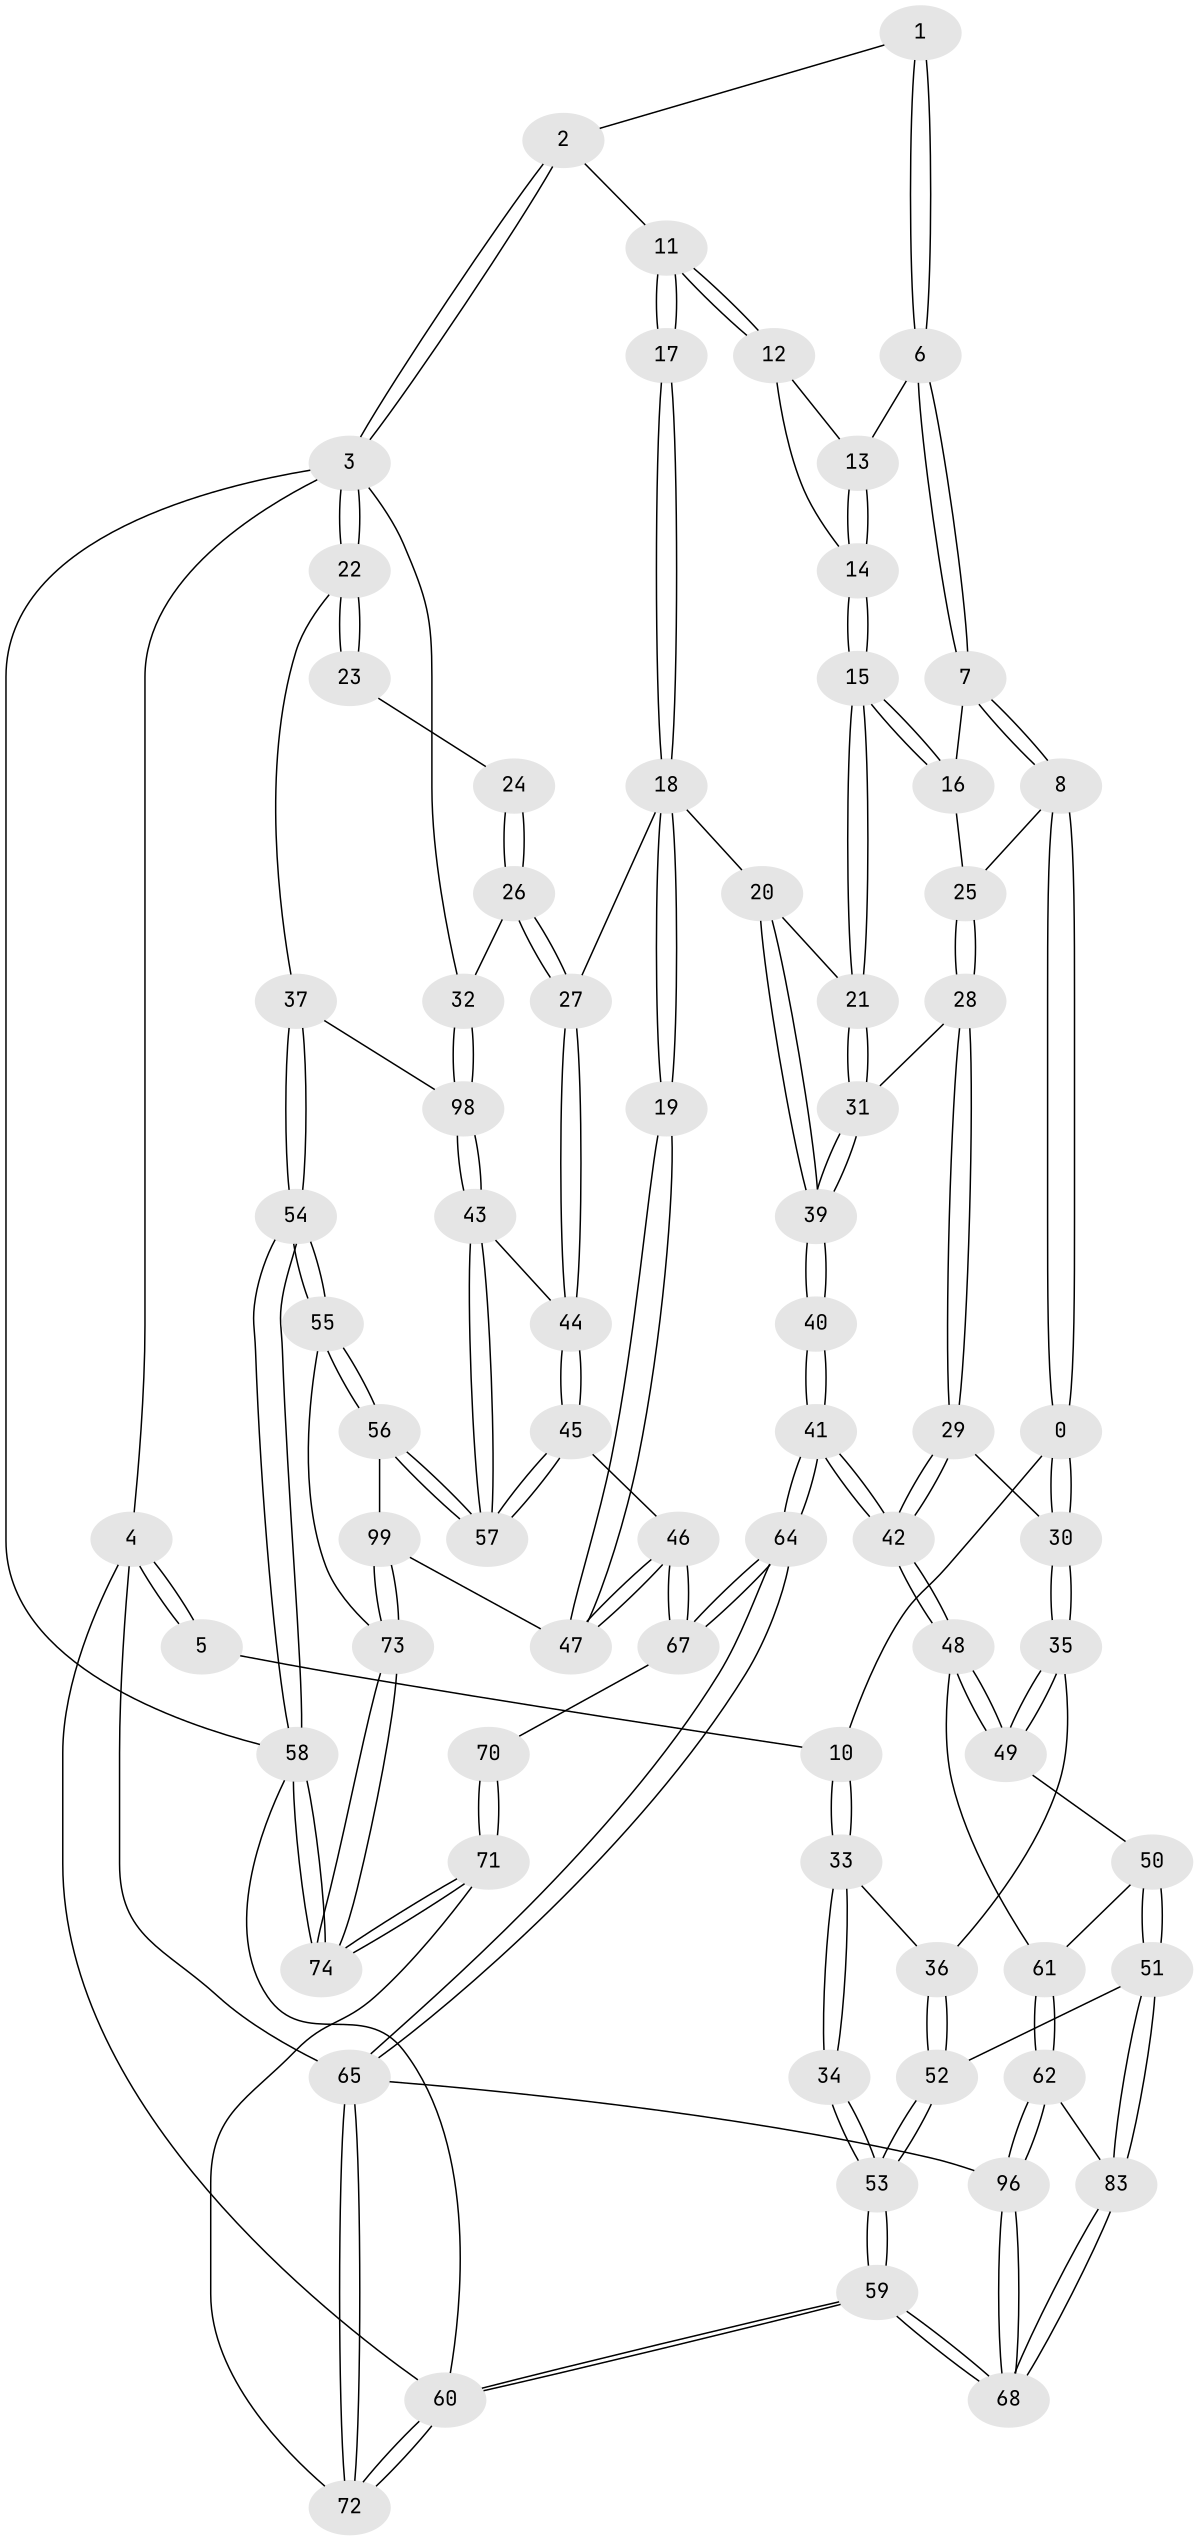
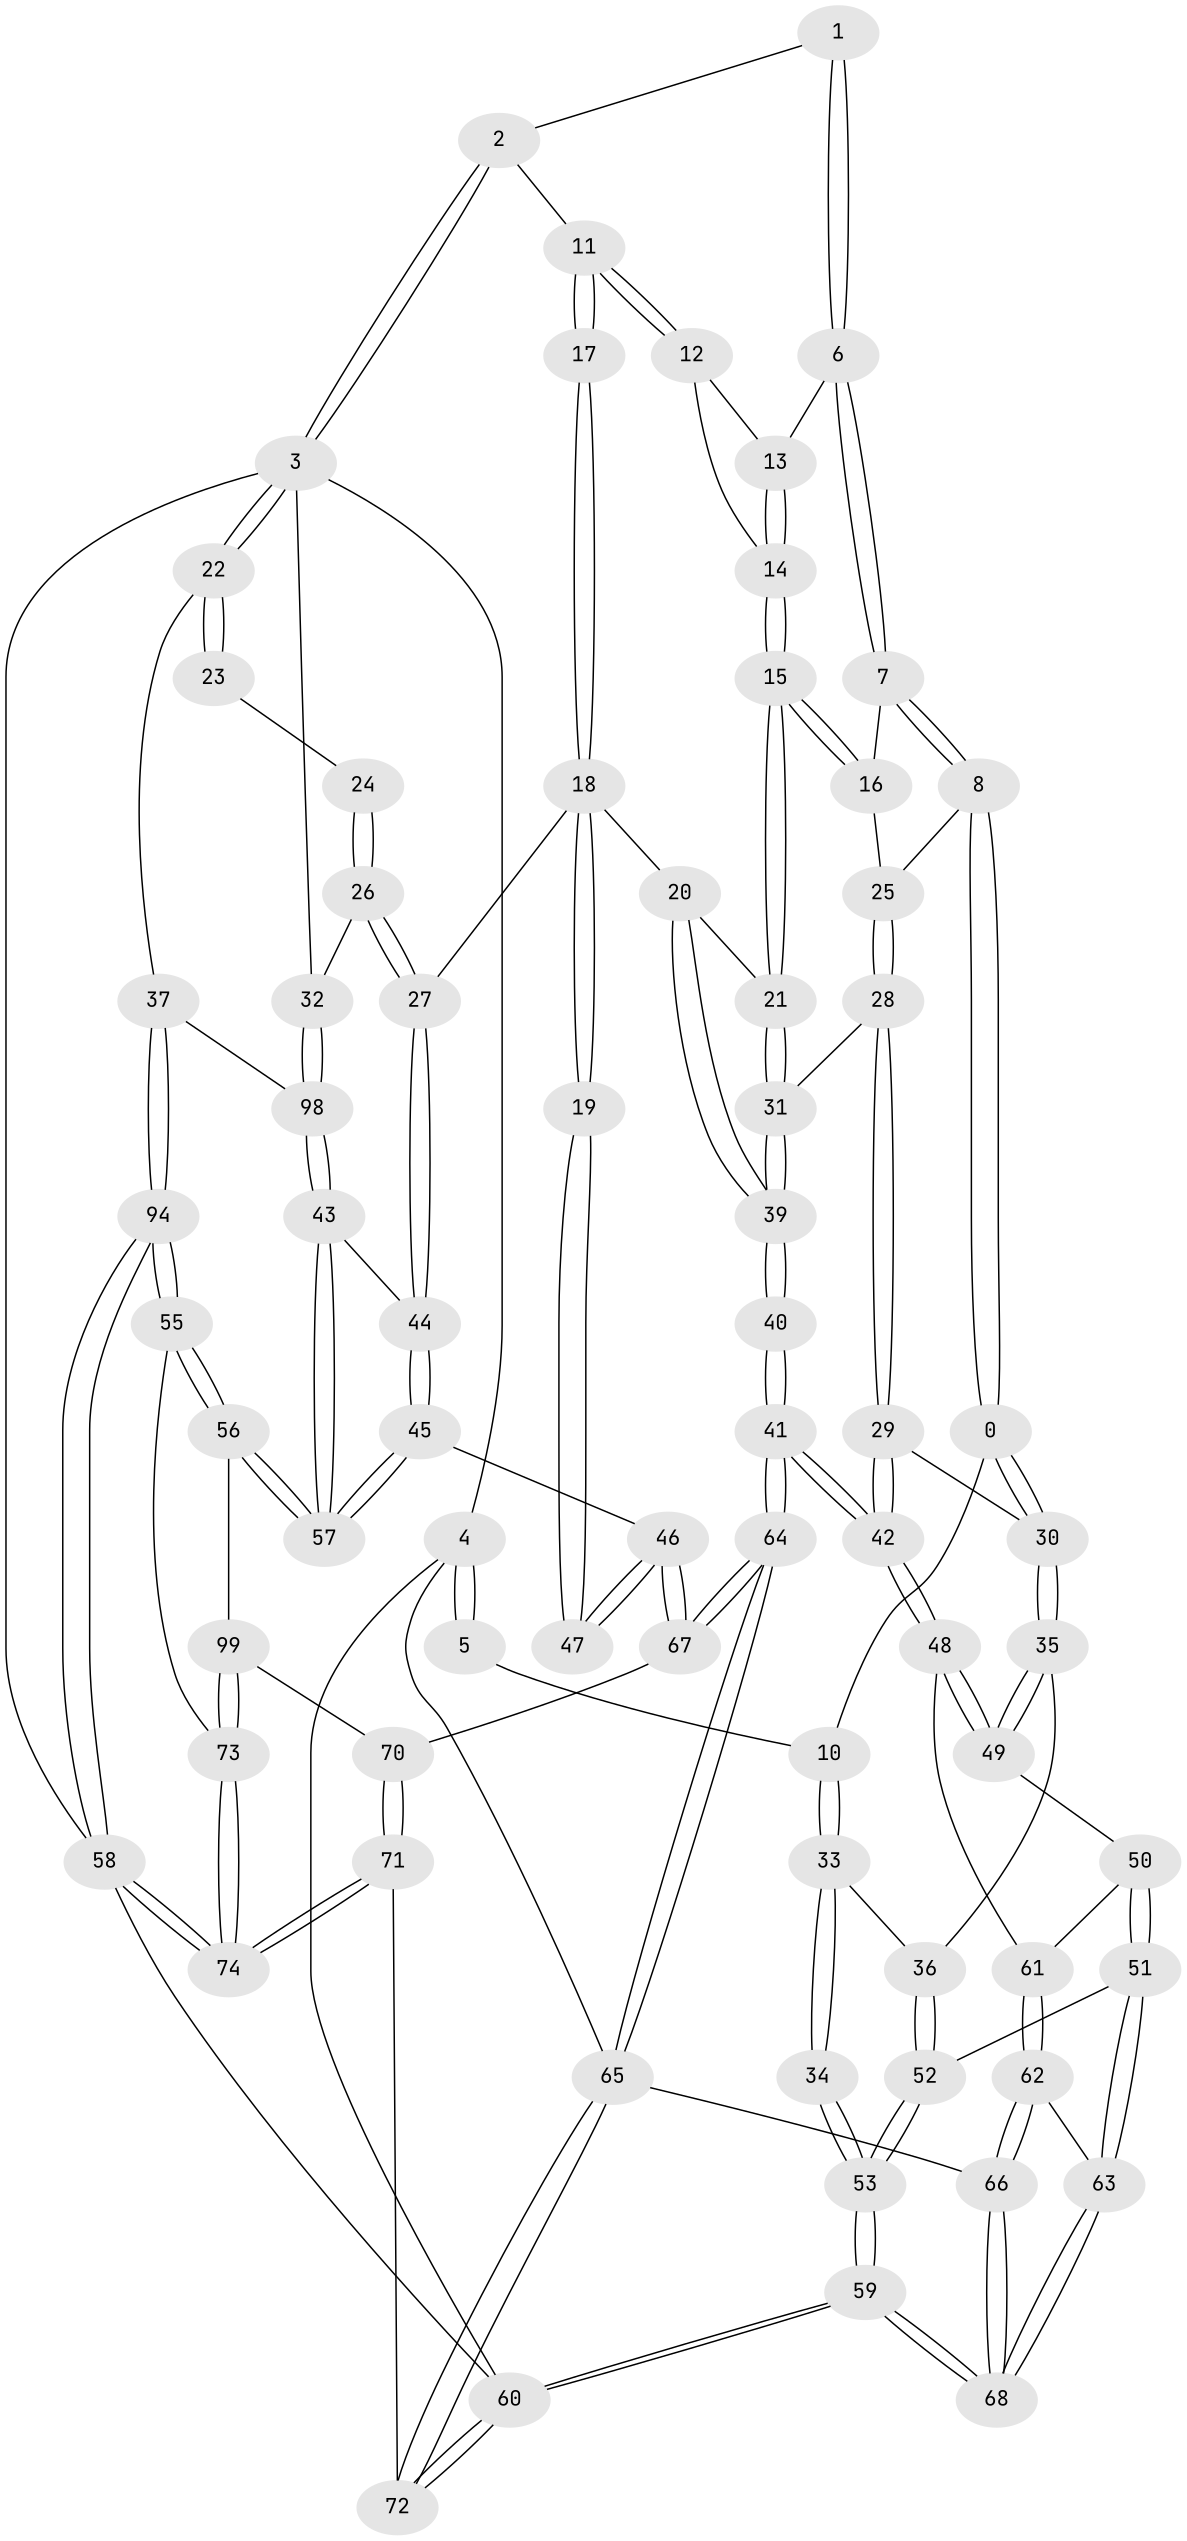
(296, 1216) -> (158, 1216)
(475, 1593) -> (311, 1701)
(1009, 2185) -> (997, 2185)
(1116, 2185) -> (1104, 2185)
